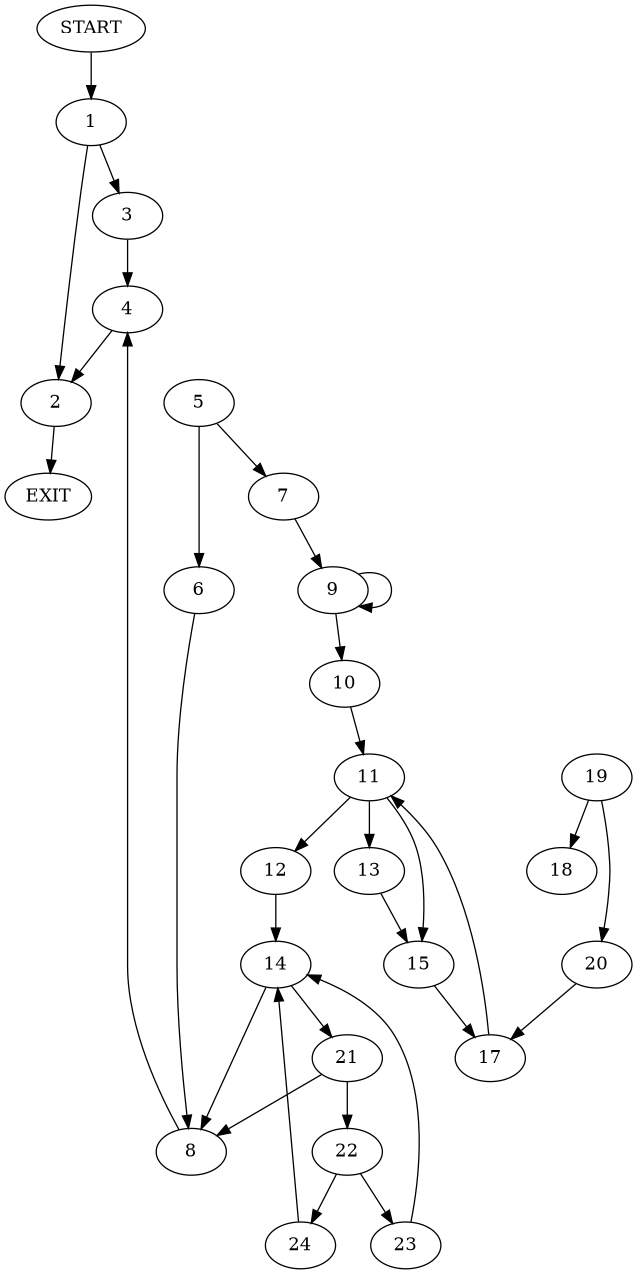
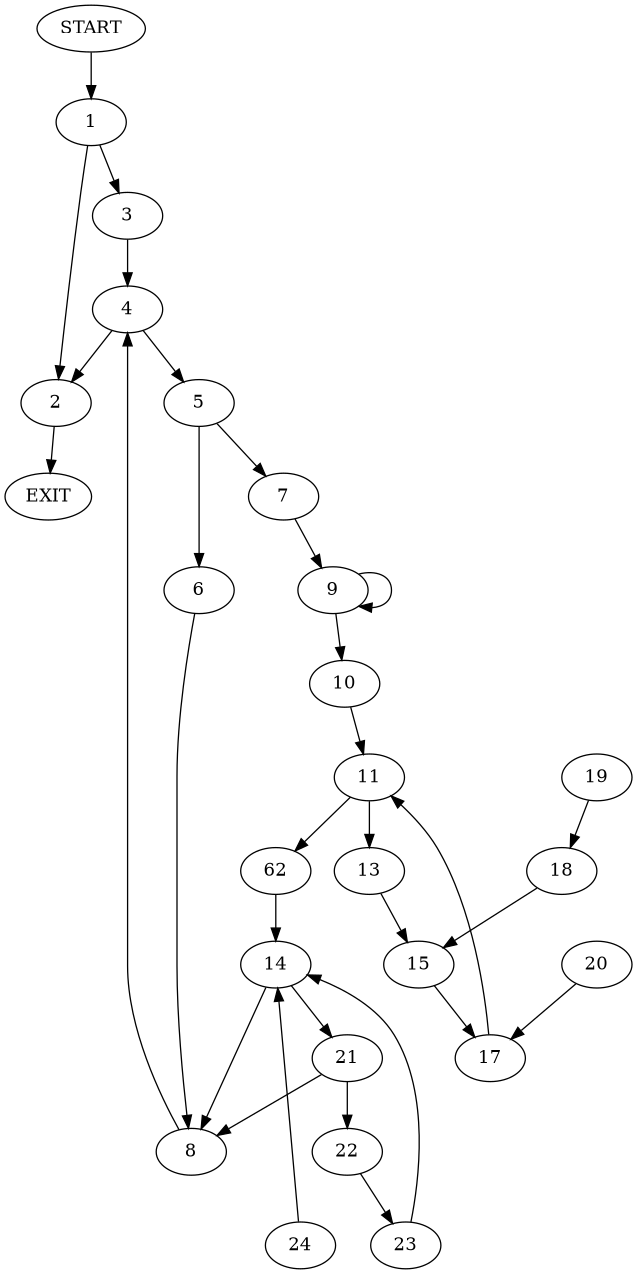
none -> (159, 351)
(419, 859) -> (496, 914)
(610, 864) -> none
(276, 871) -> (276, 871)
(327, 1193) -> none
